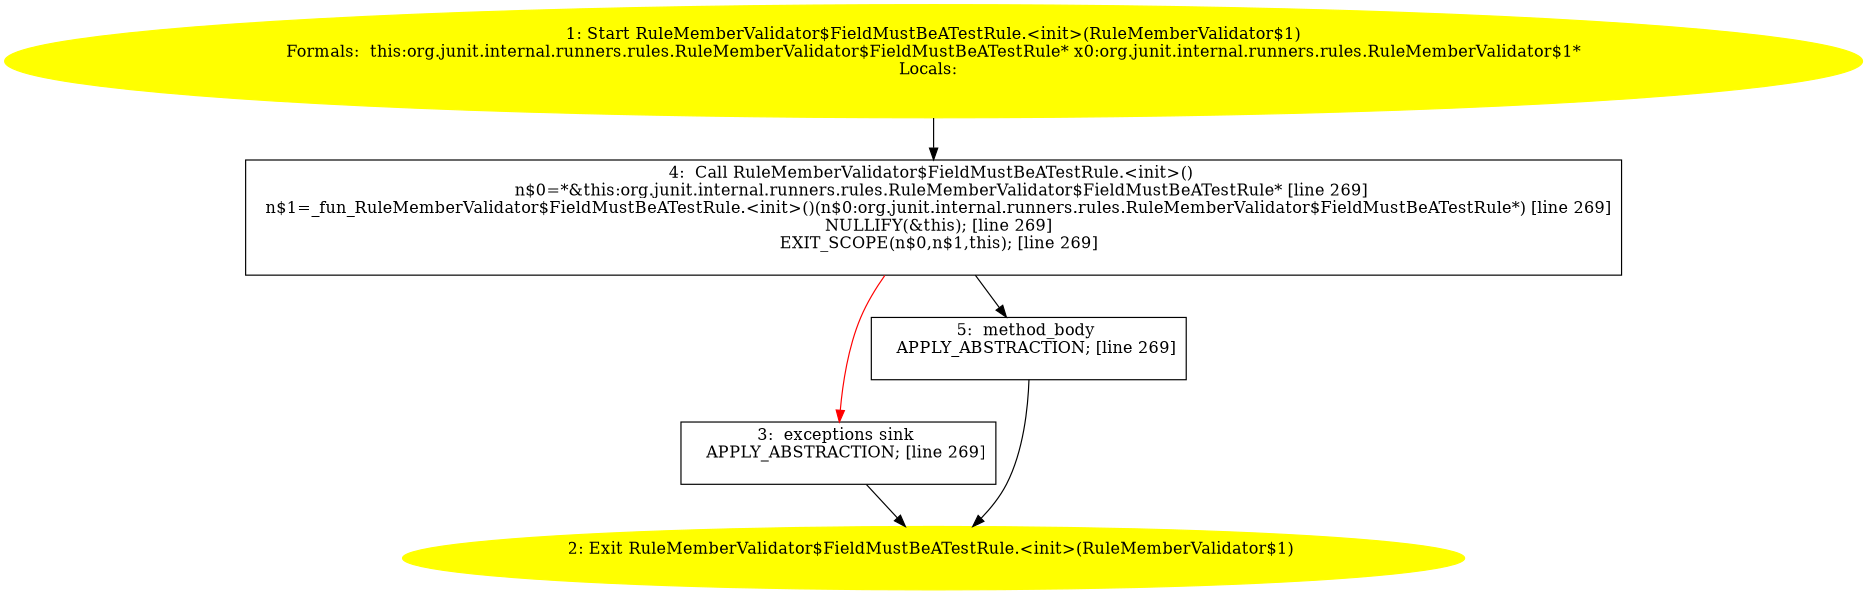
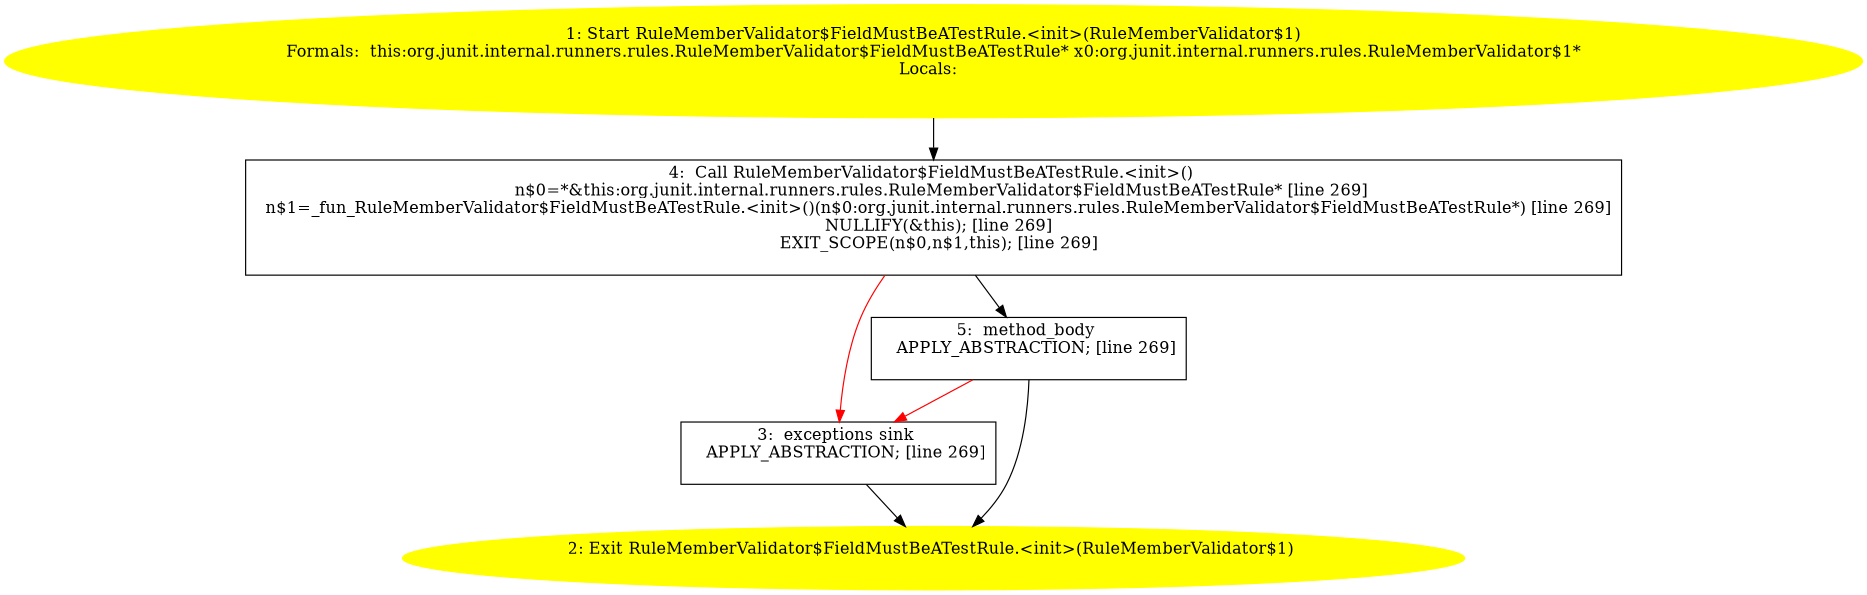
none -> (939, 398)
